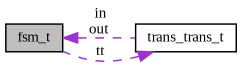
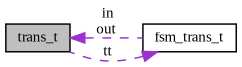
(34, 38) -> (38, 38)
(186, 38) -> (190, 38)
